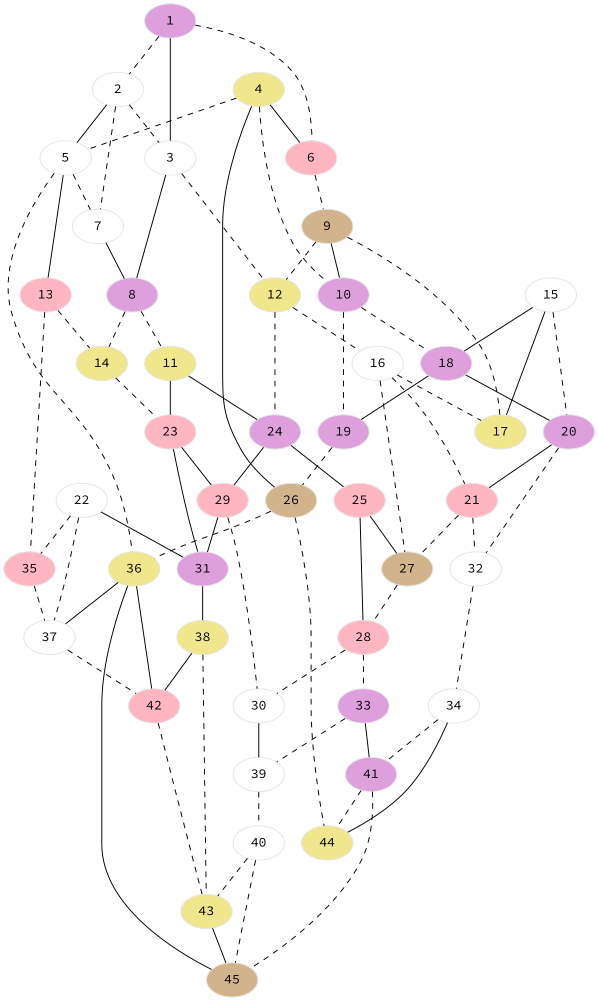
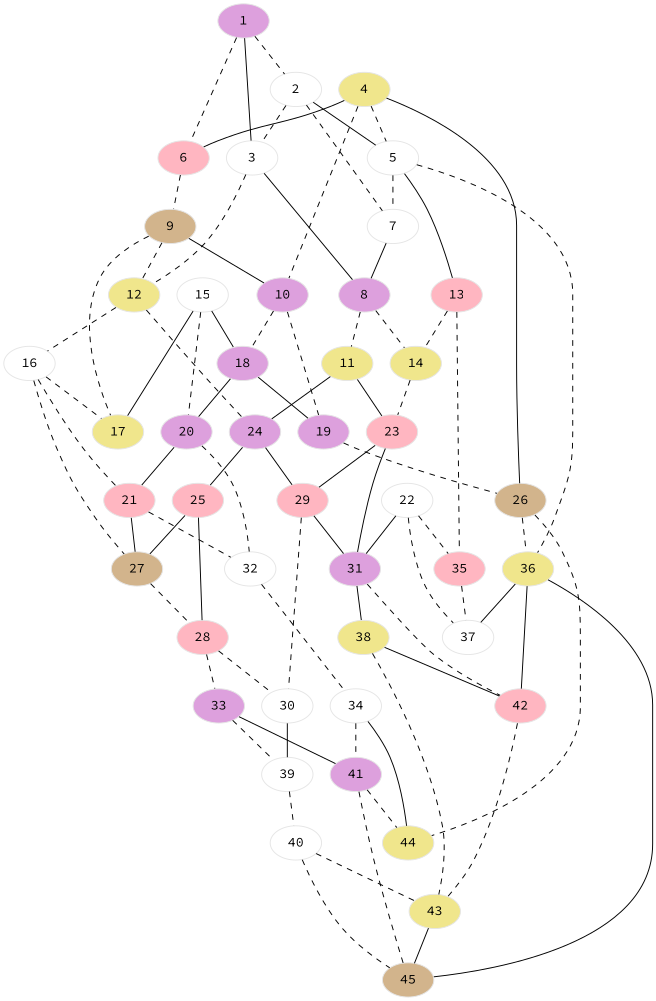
(440, 535) -> (133, 535)
(98, 670) -> (427, 648)
